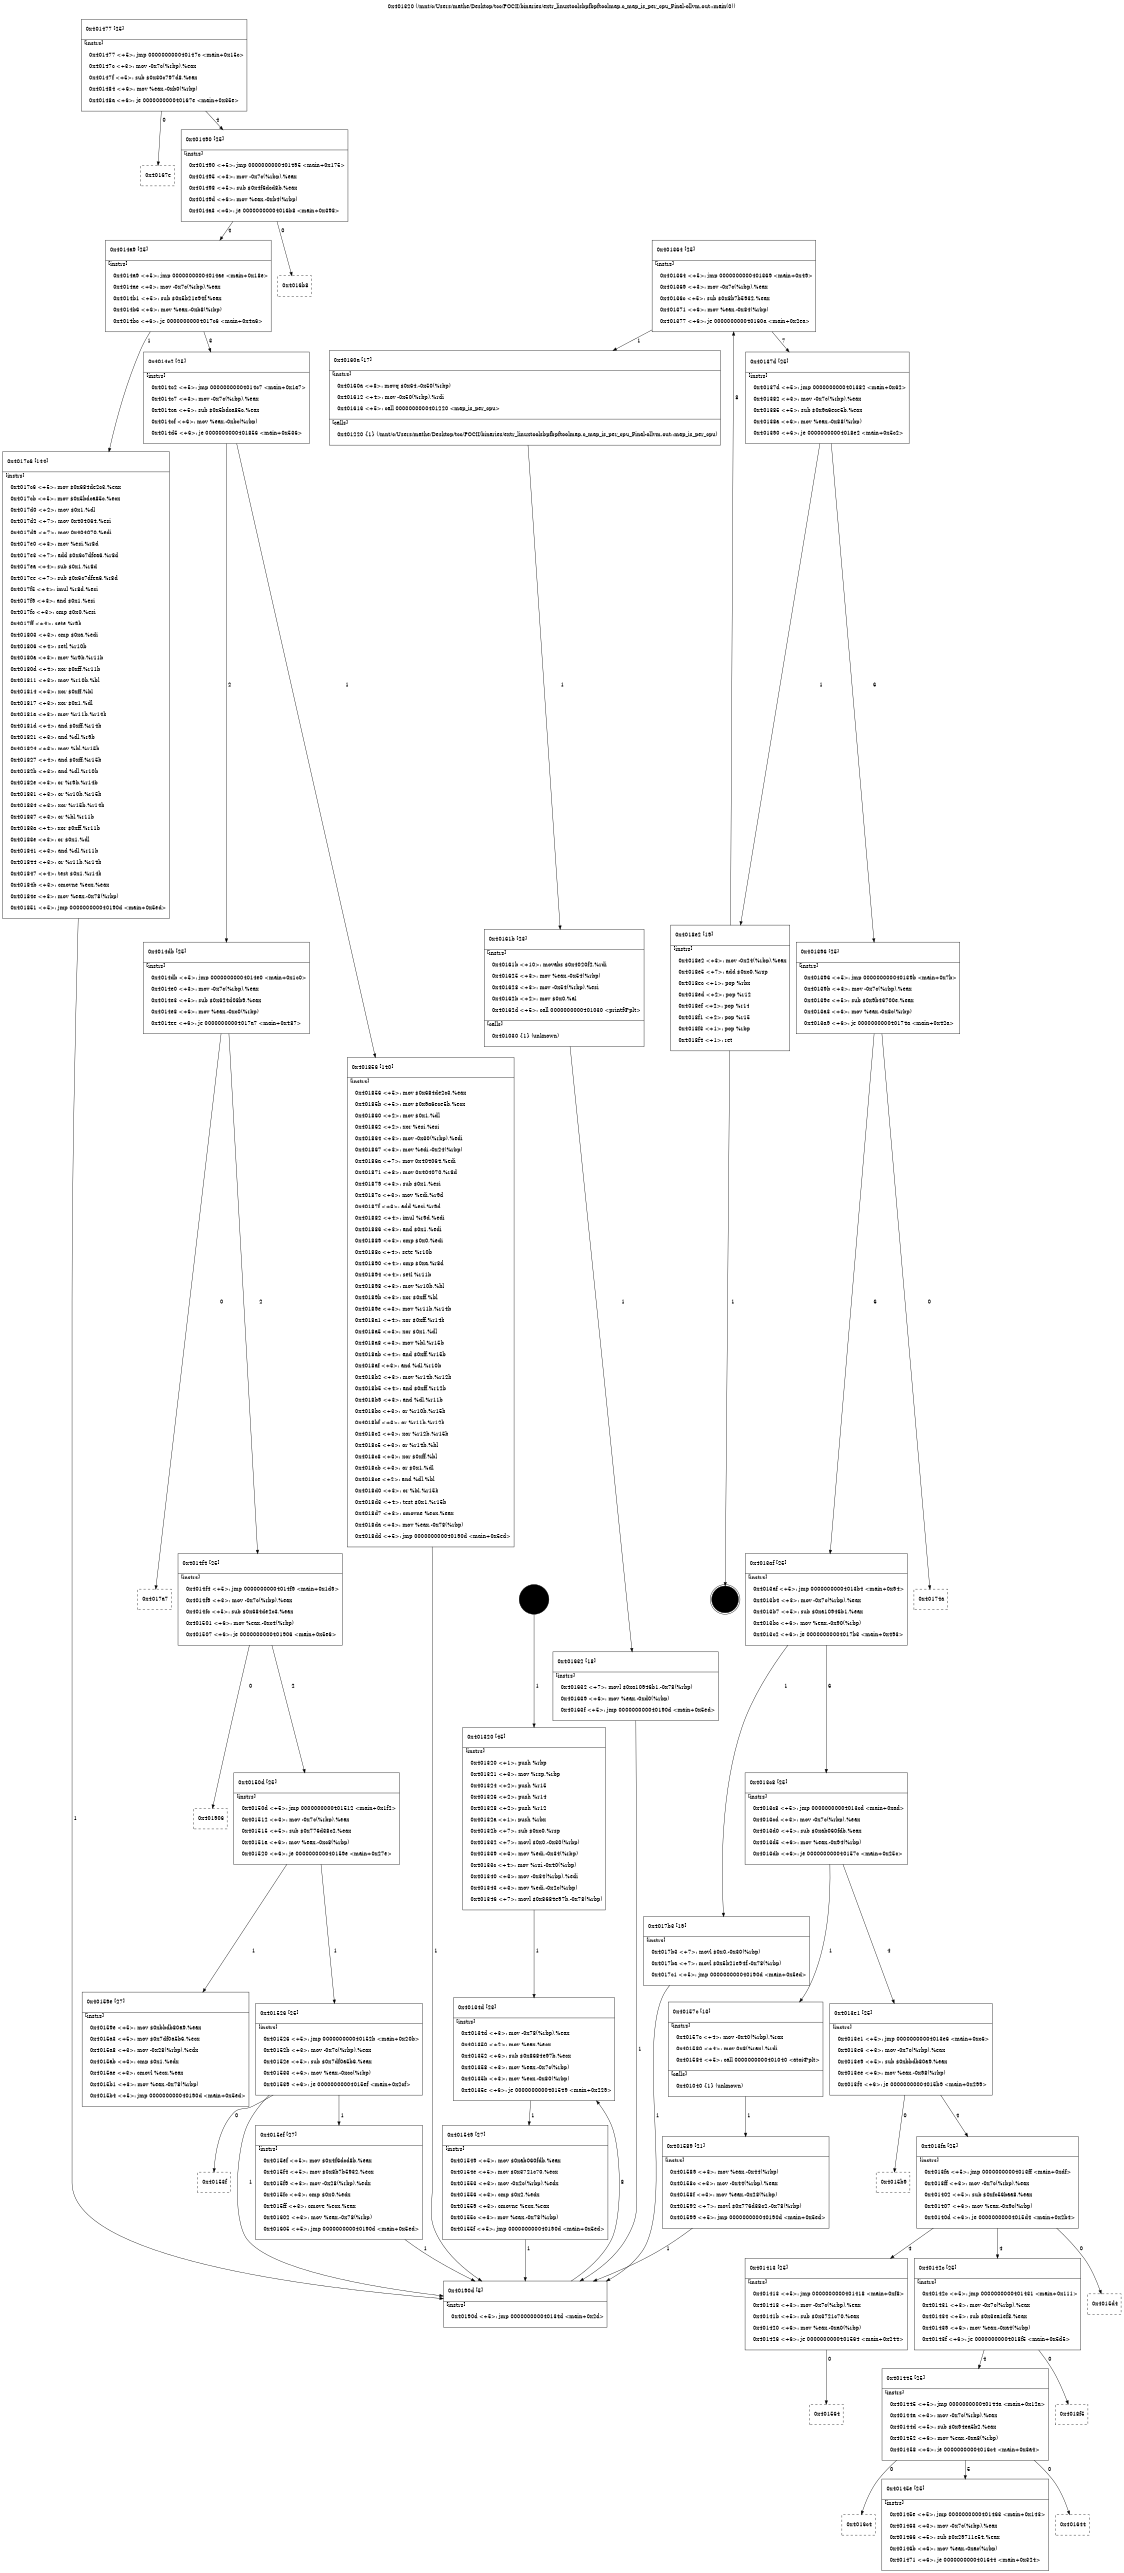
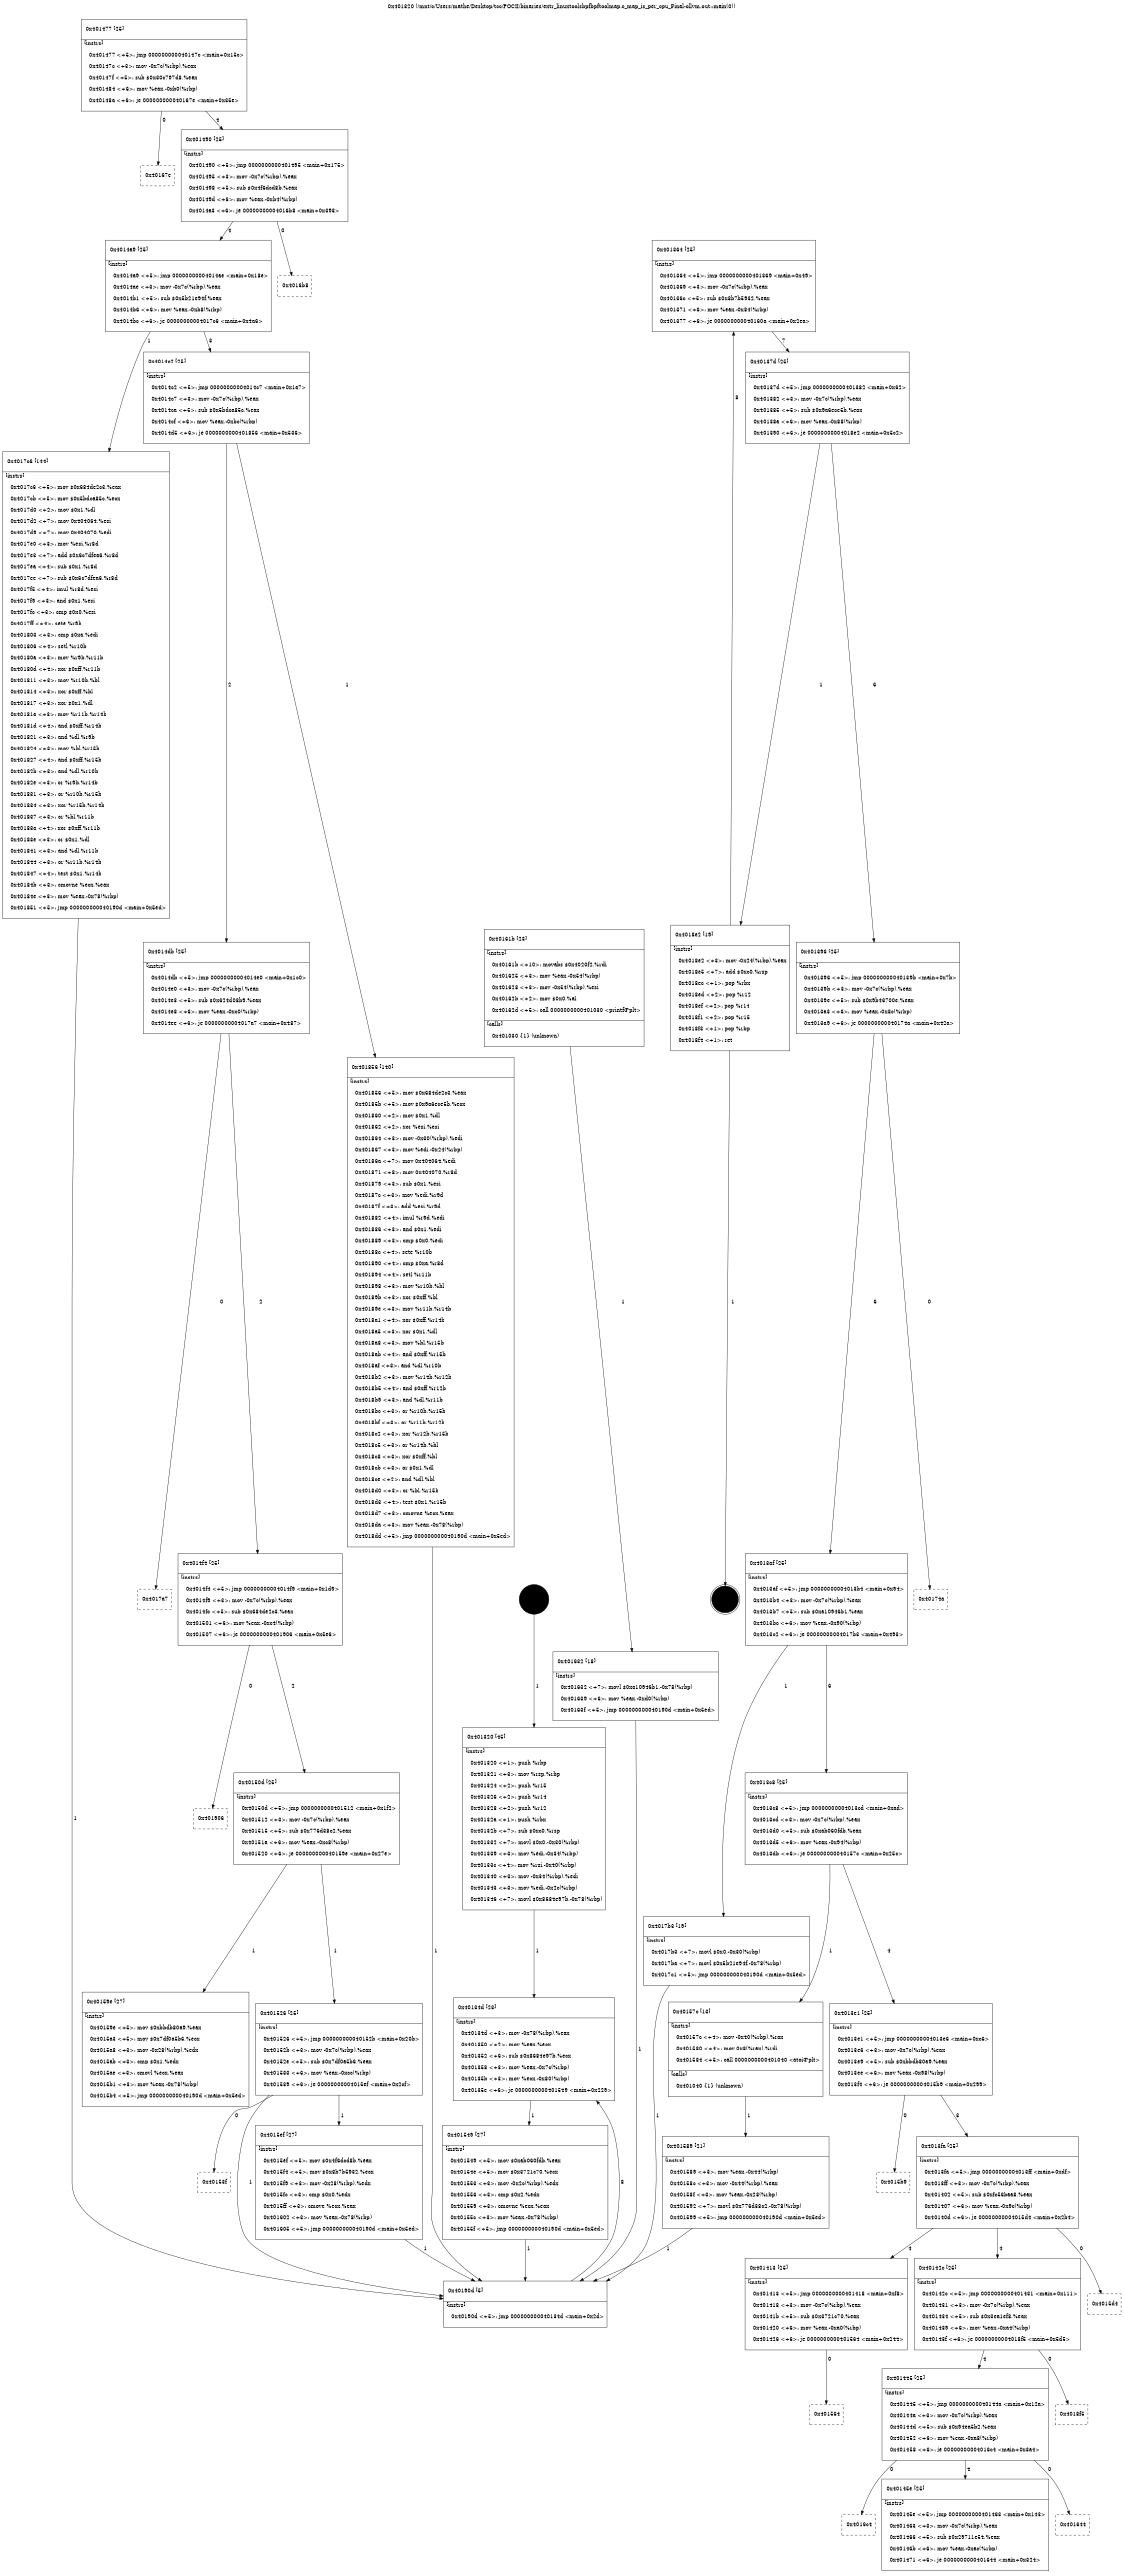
(525, 398) -> none
(957, 2116) -> (957, 2116)
(968, 2470) -> (968, 2470)
